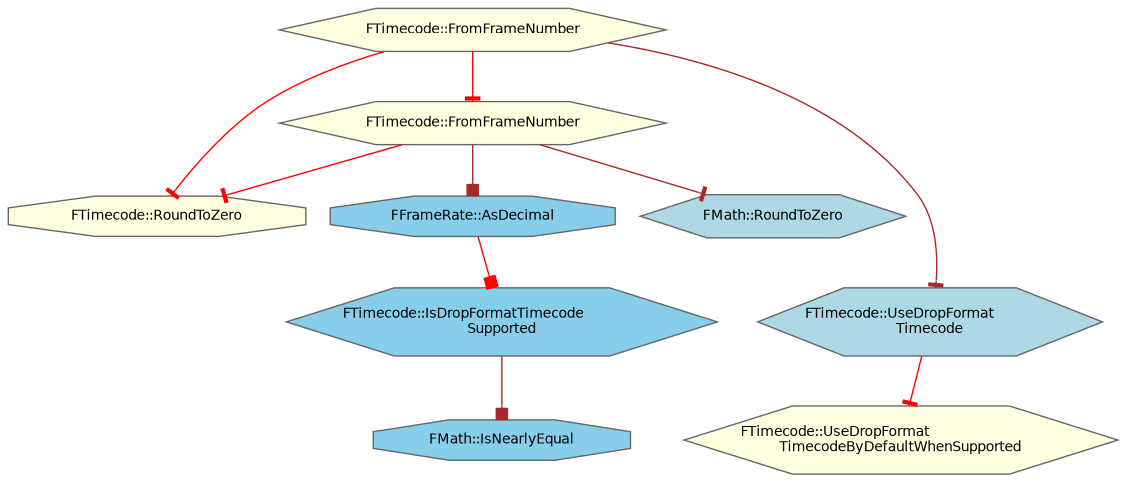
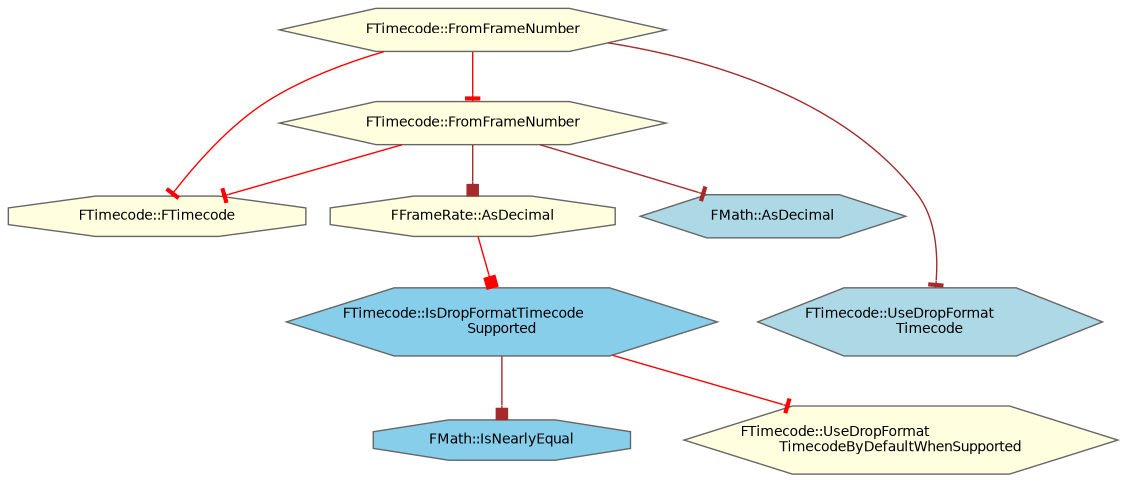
(157, 216) -> (157, 216)
(473, 216) -> (473, 216)
(773, 216) -> (773, 216)
(916, 378) -> (698, 380)
